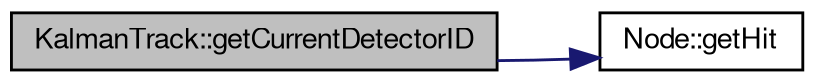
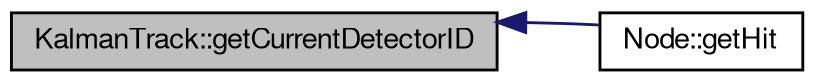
(534, 60) -> (563, 23)
